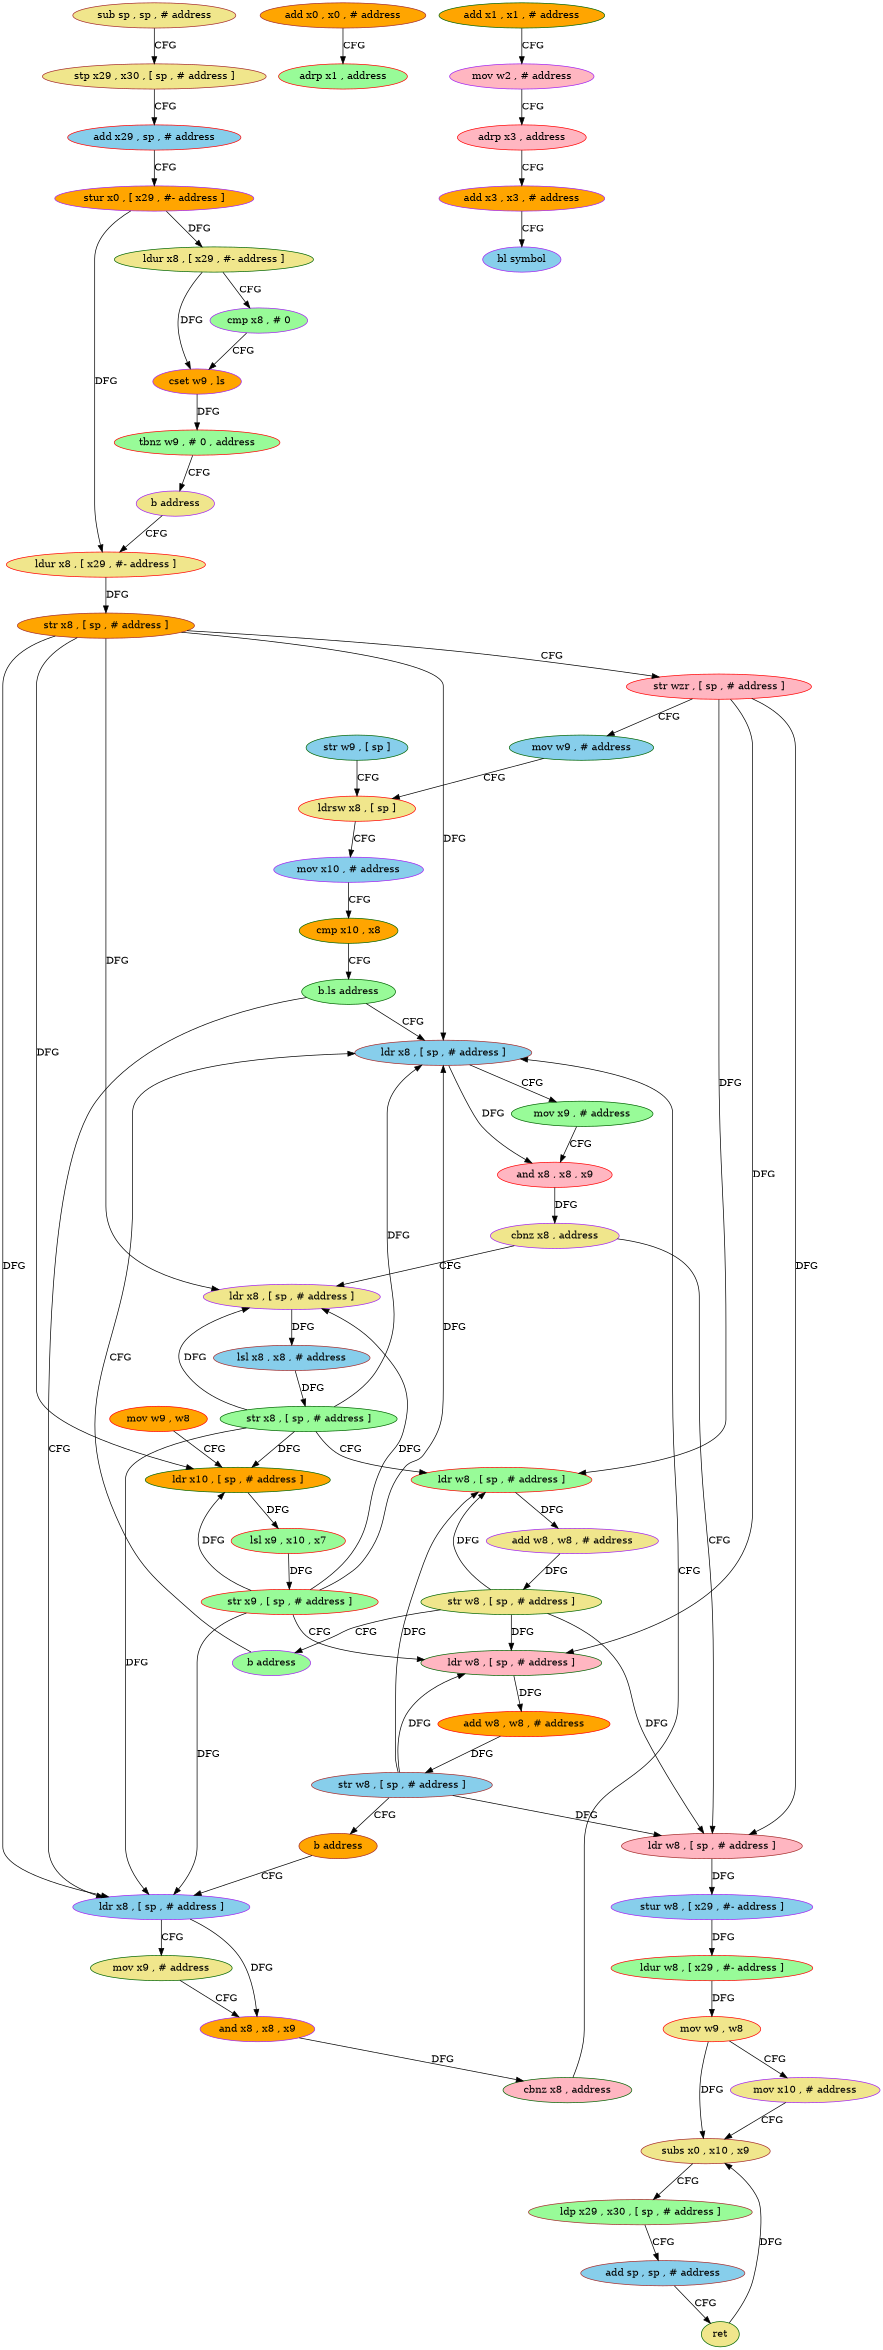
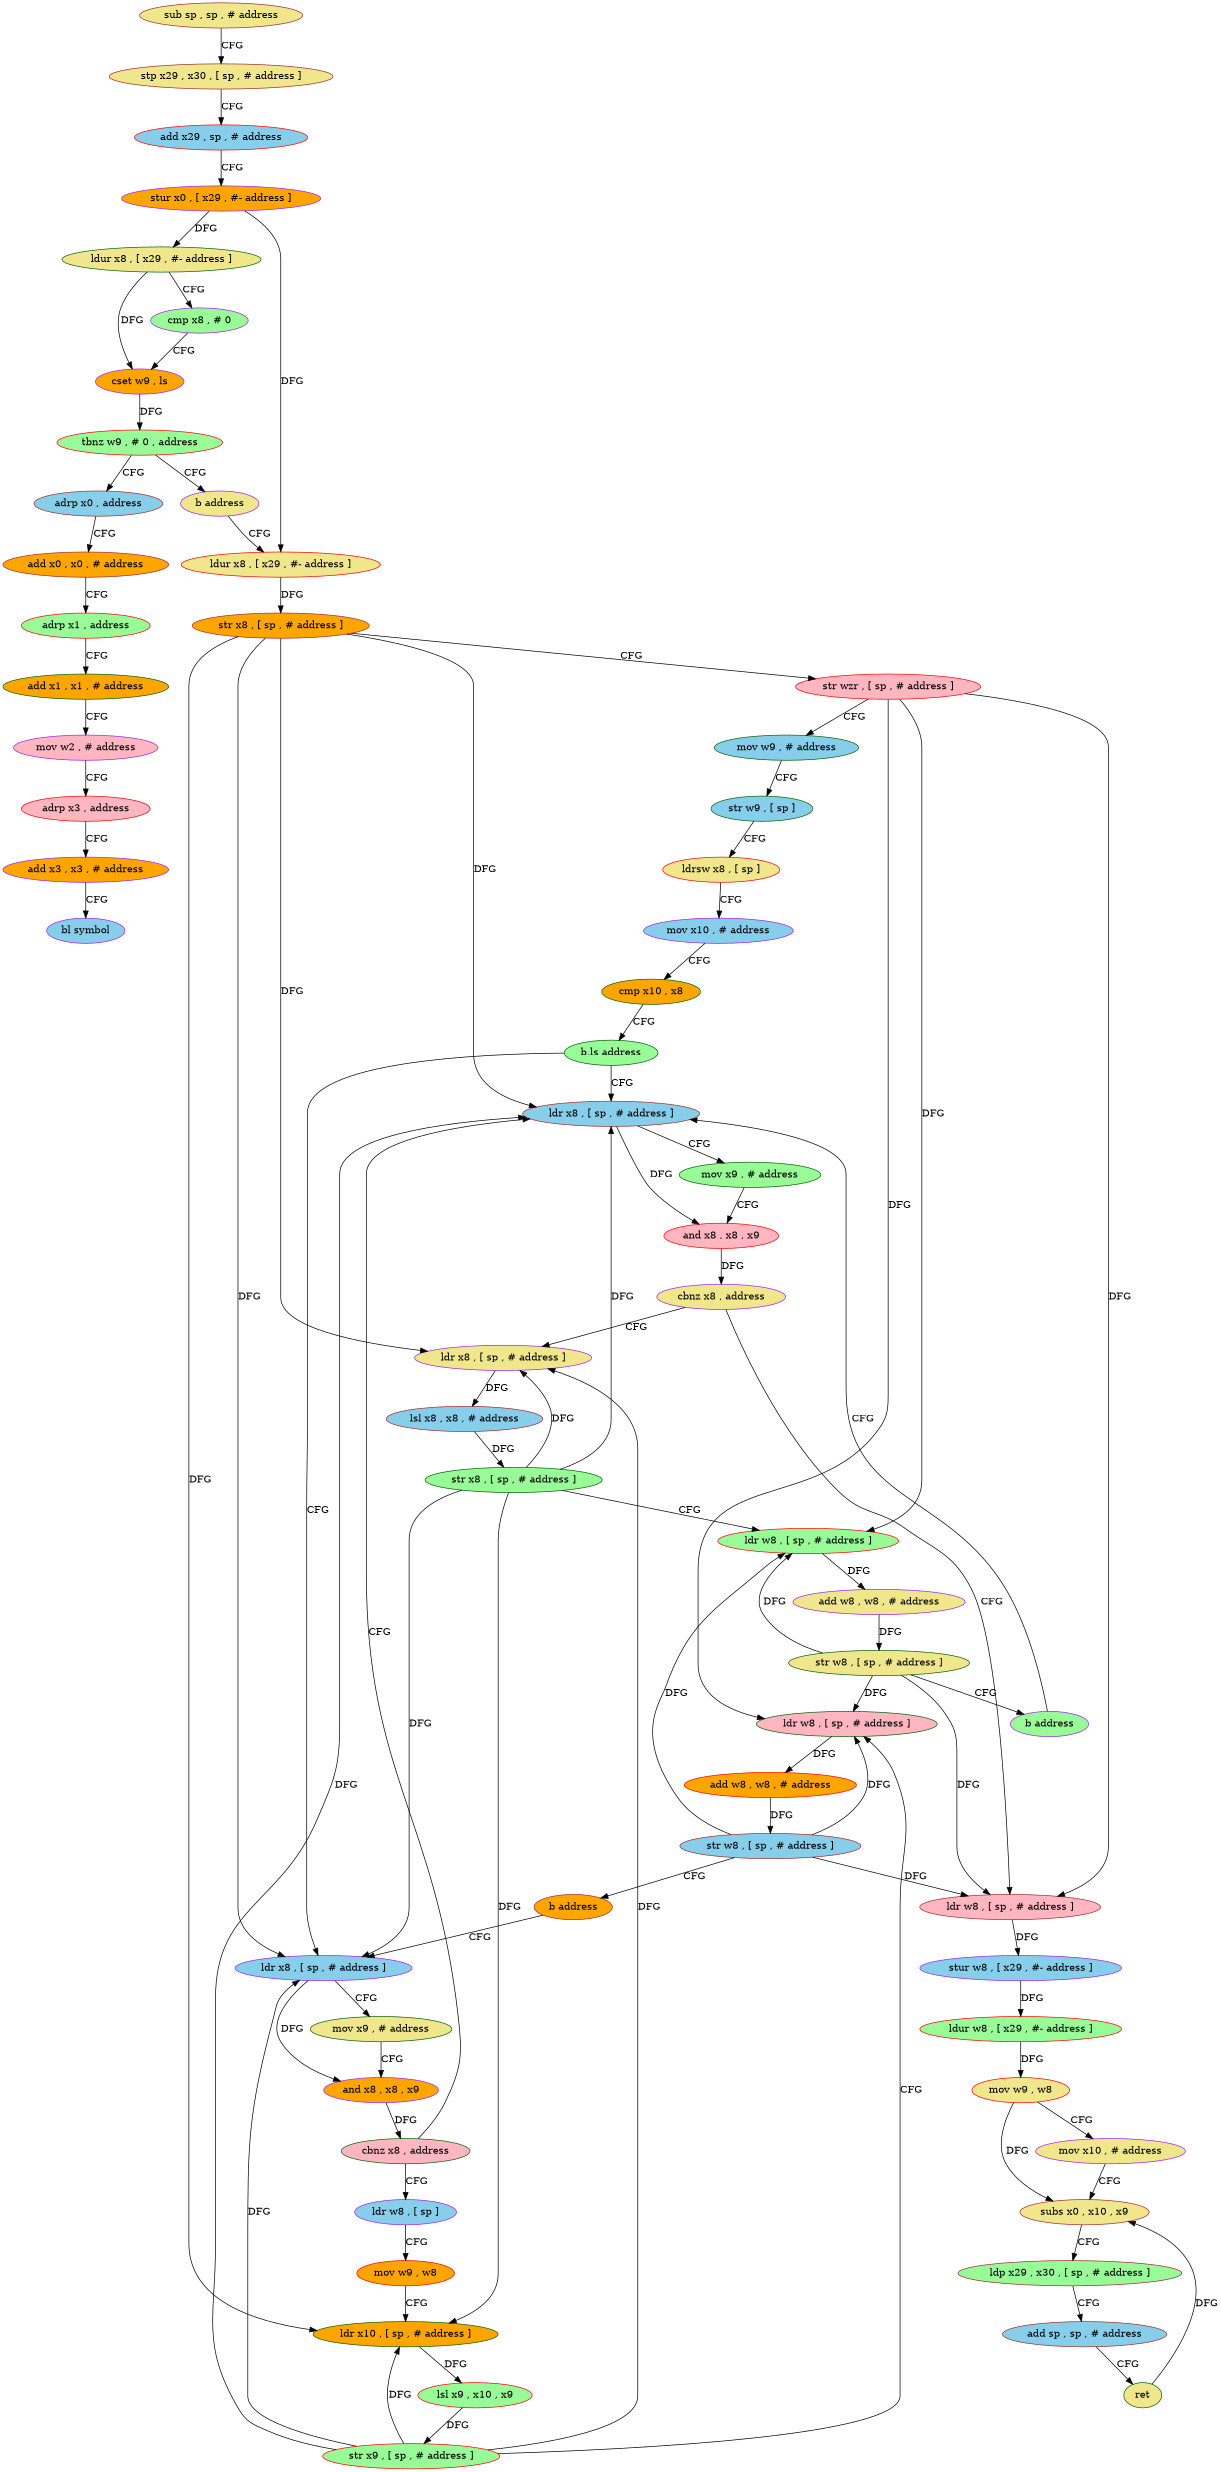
none -> (98, 504)
none -> (86, 653)
(472, 778) -> (776, 775)
(288, 1541) -> (475, 2395)
none -> (406, 2212)
